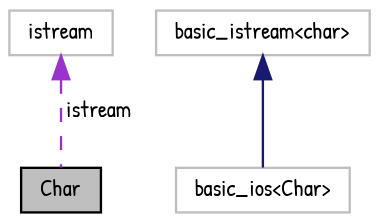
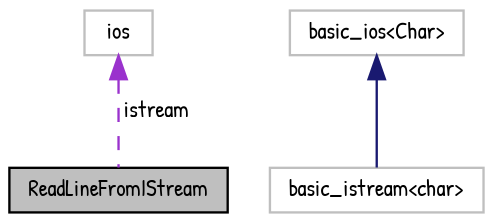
(61, 33) -> (119, 33)
(263, 124) -> (377, 124)
(61, 190) -> (119, 190)
